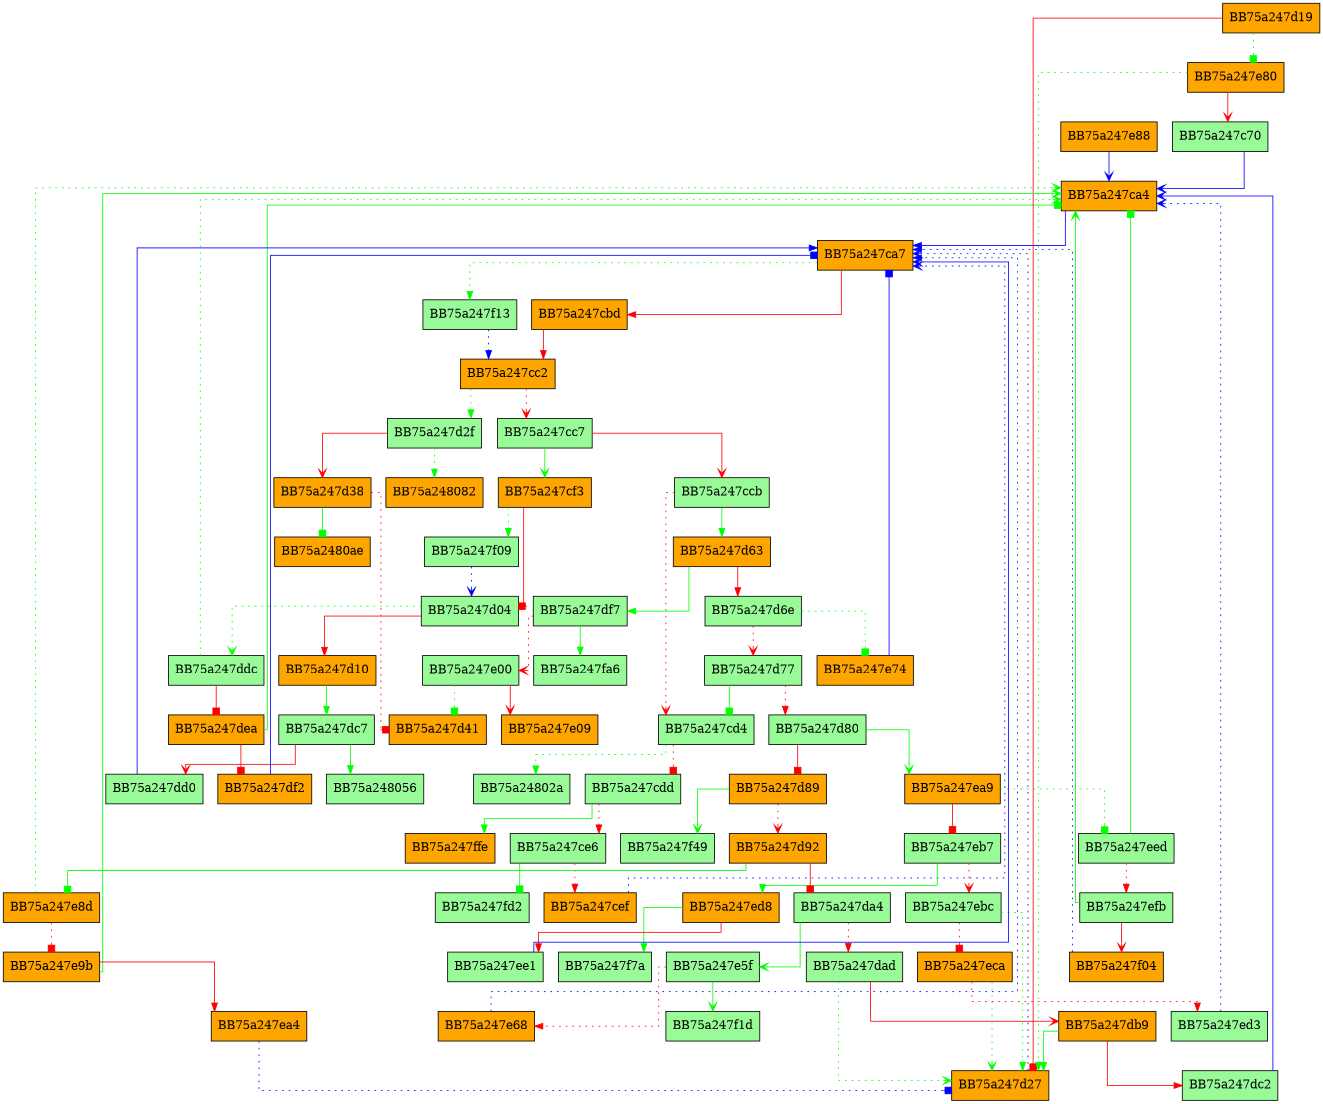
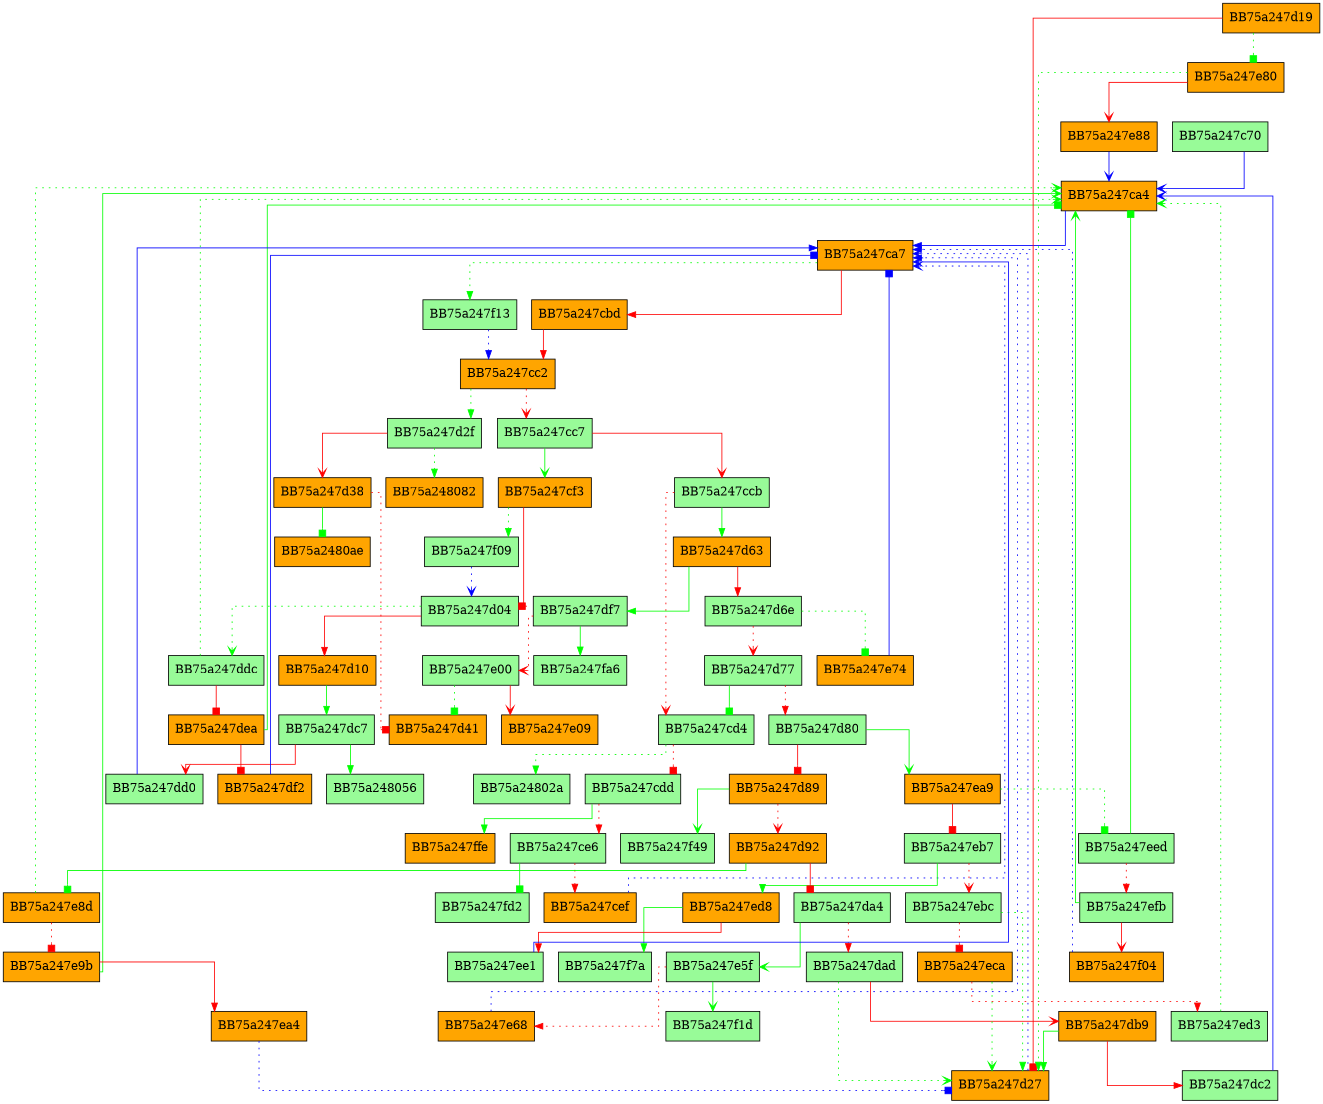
(1228, 103) -> (1133, 82)
(1221, 580) -> (1221, 580)
